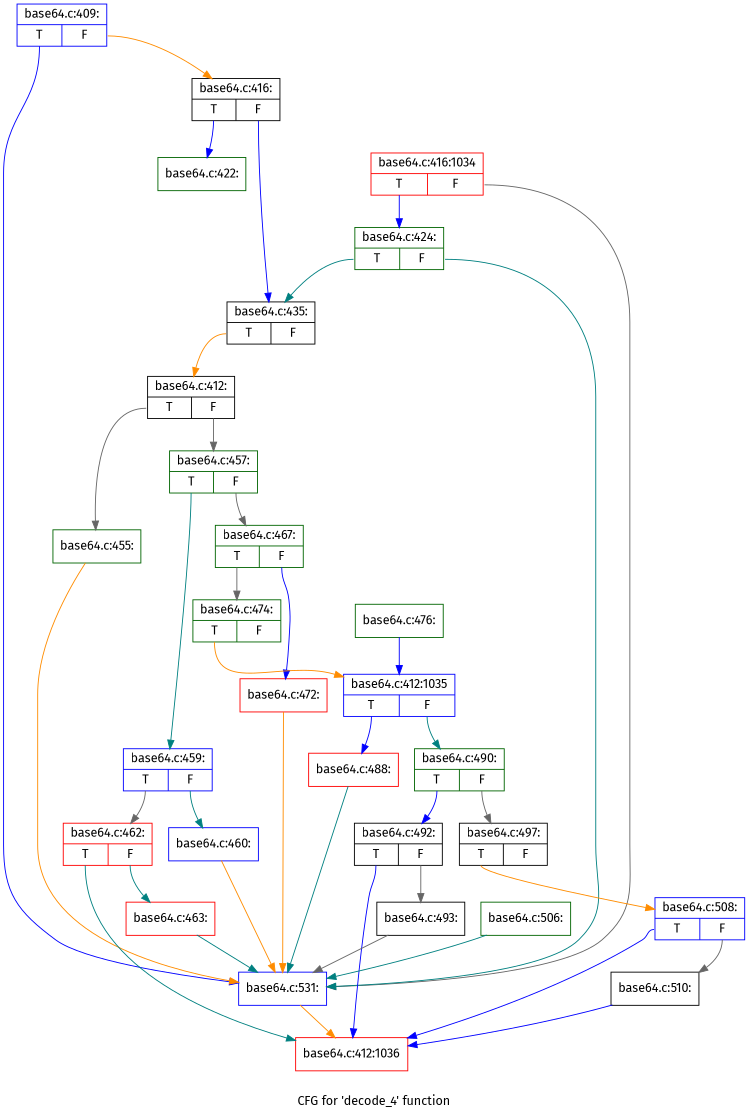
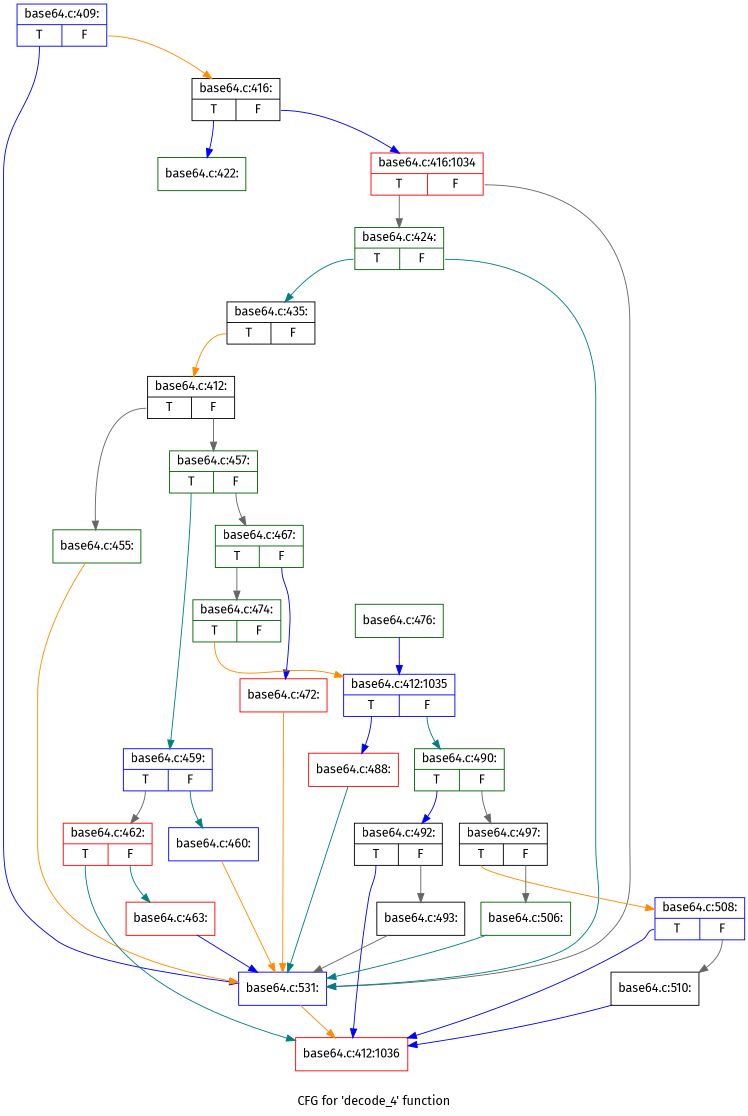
(261, 207) -> (339, 122)
(399, 207) -> (399, 207)
none -> (526, 876)
(223, 951) -> (223, 951)
